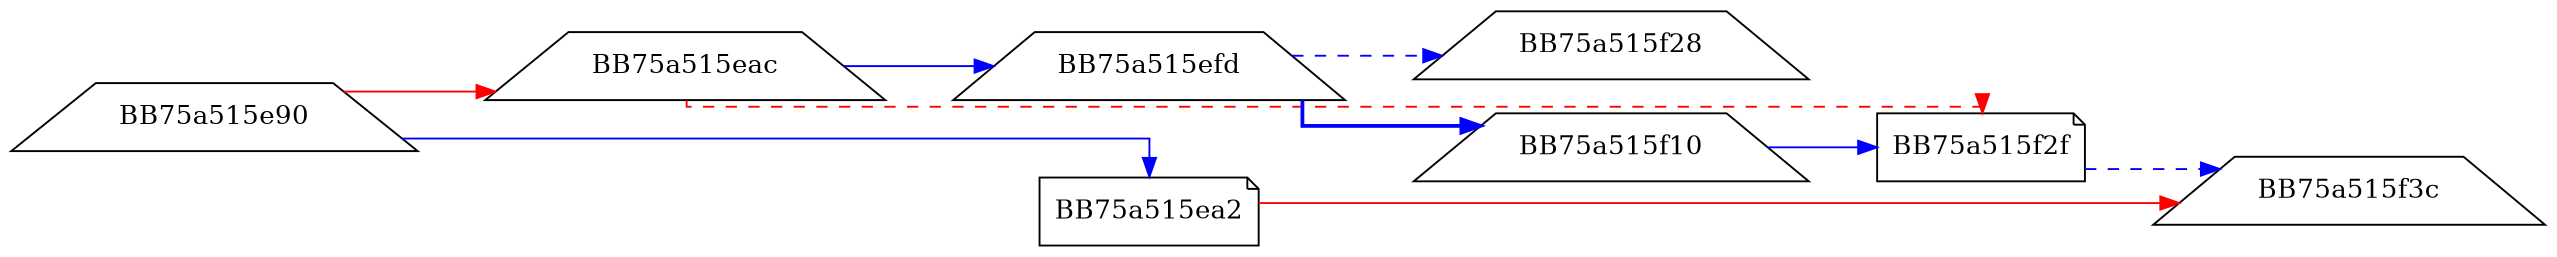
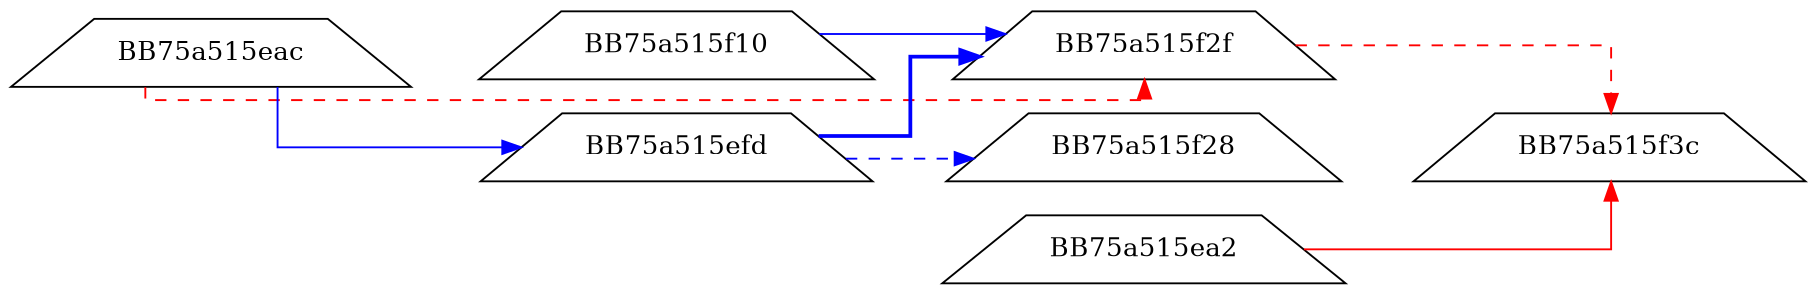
(214, 117) -> none
(1369, 126) -> (910, 117)
(1981, 147) -> (1144, 45)
(2143, 169) -> (1478, 45)
(1149, 212) -> (1144, 249)
